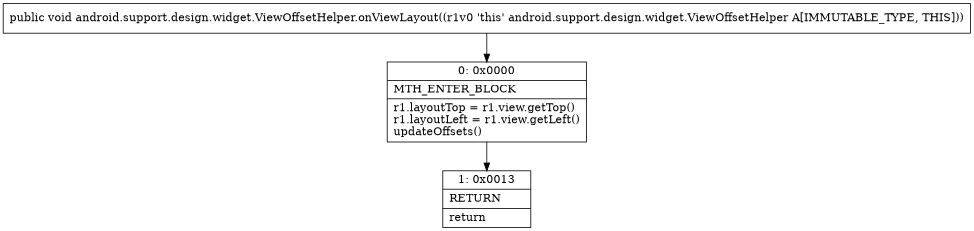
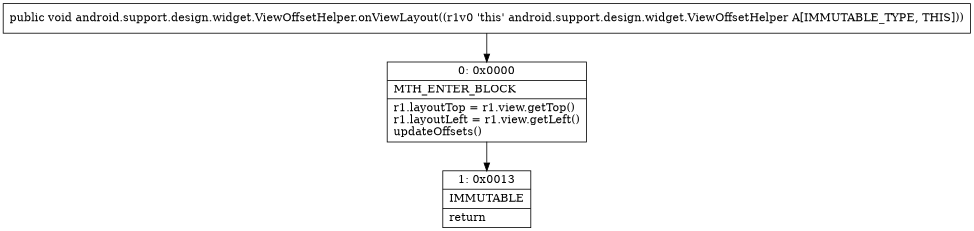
(475, 198) -> (487, 198)
